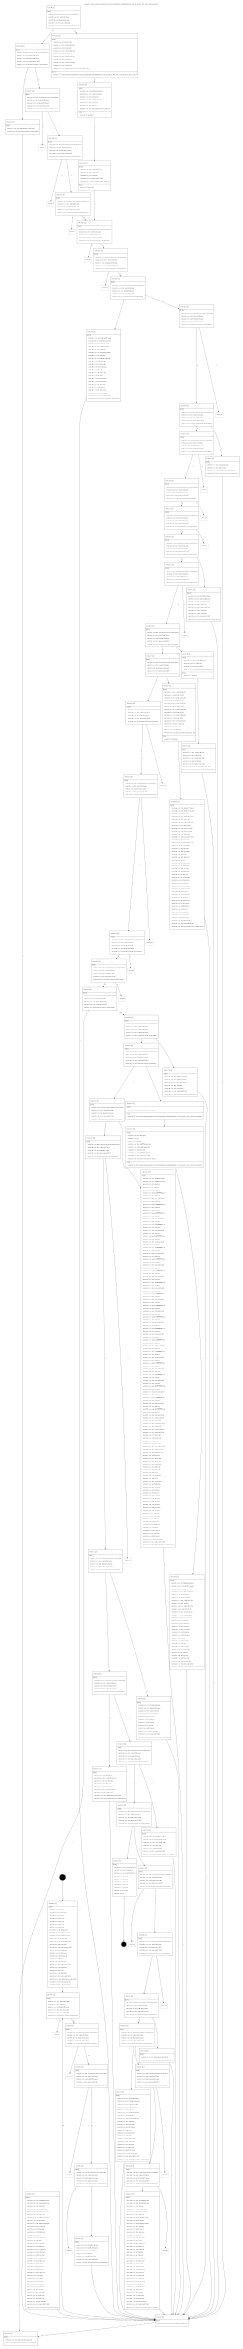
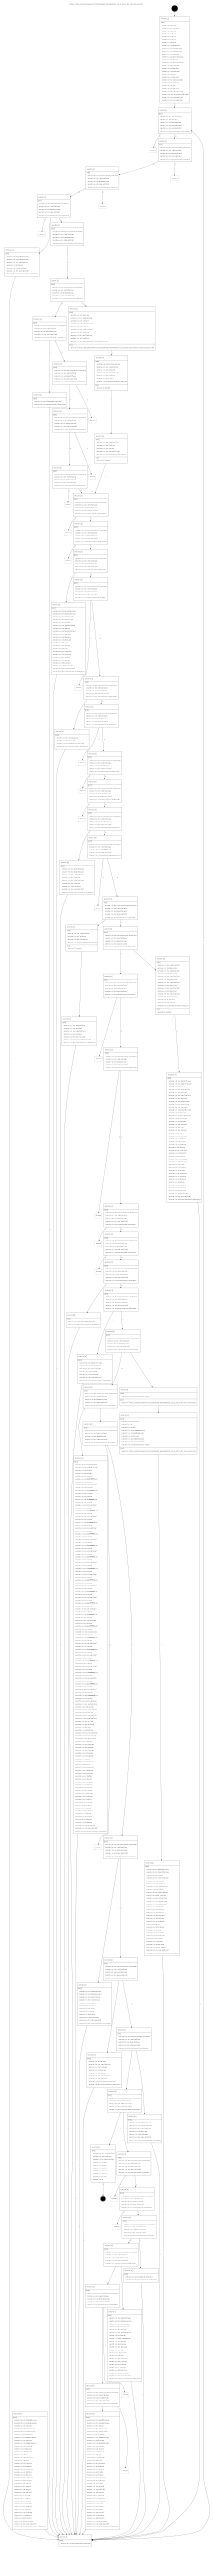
none -> (67, 234)
(97, 2329) -> (68, 1930)
